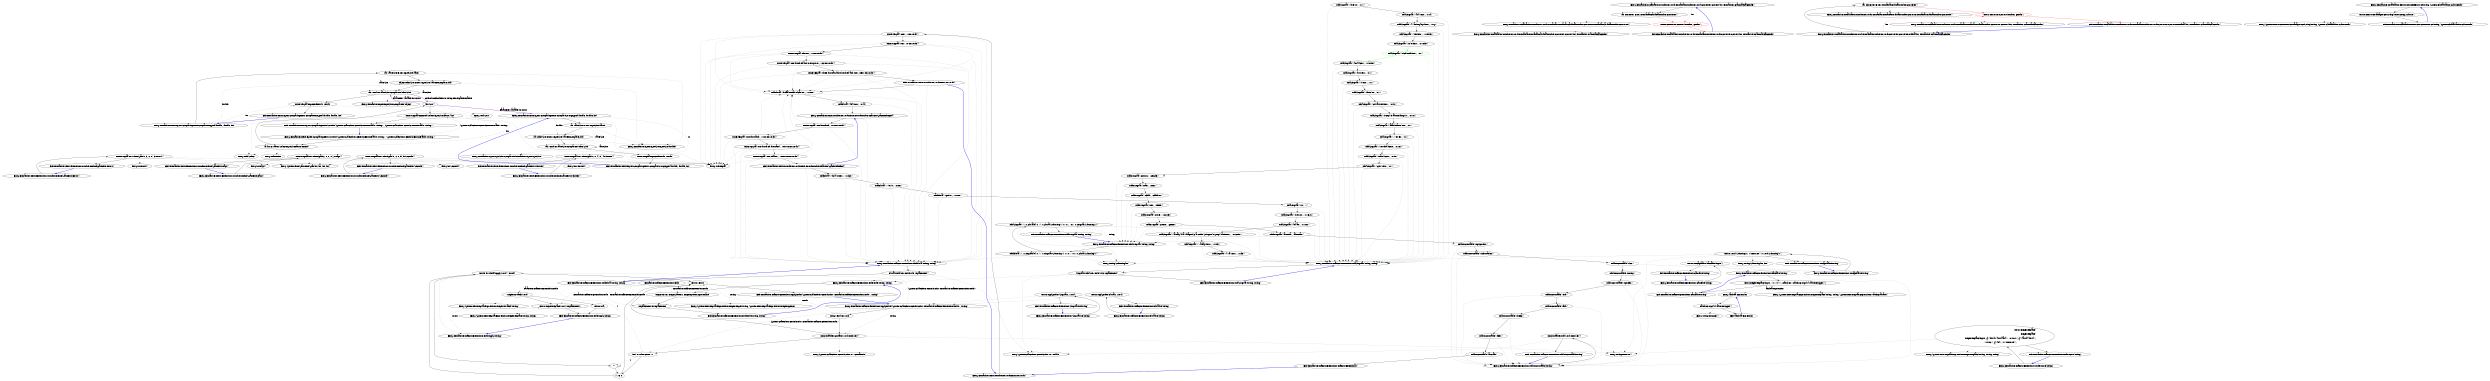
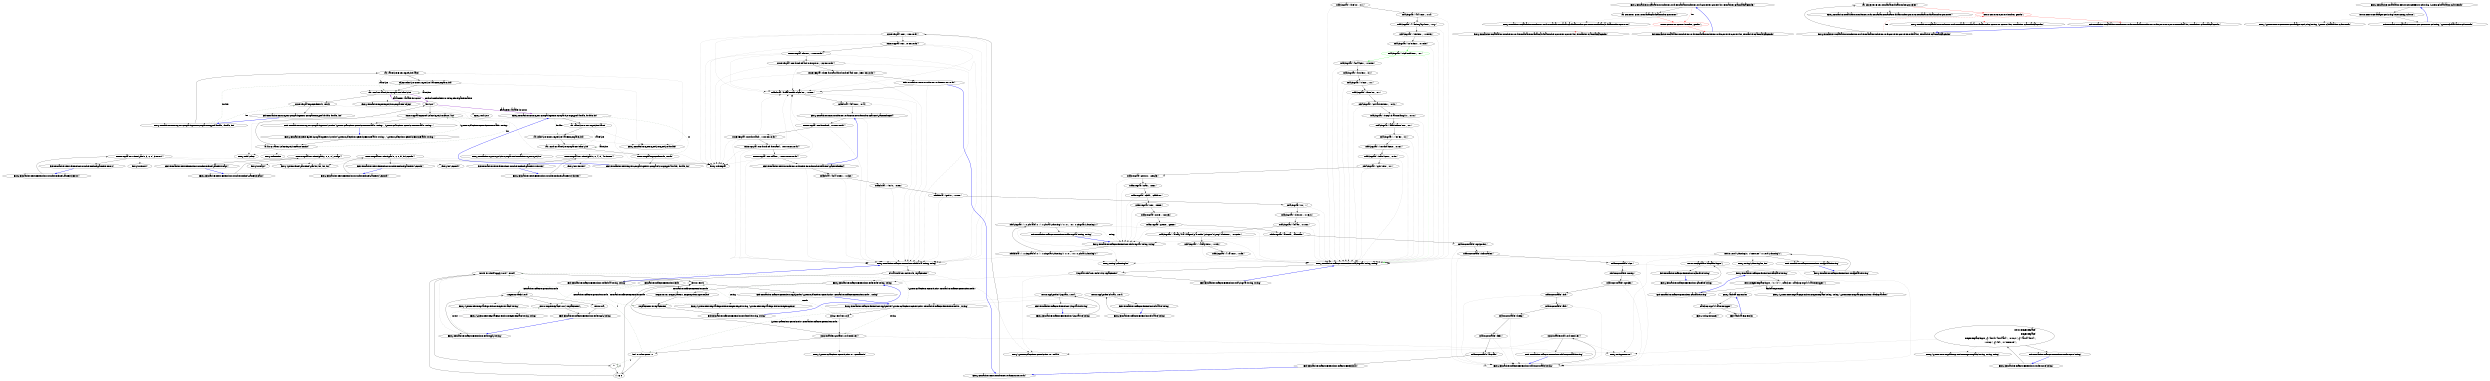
(541, 289) -> (541, 289)
none -> (454, 301)
